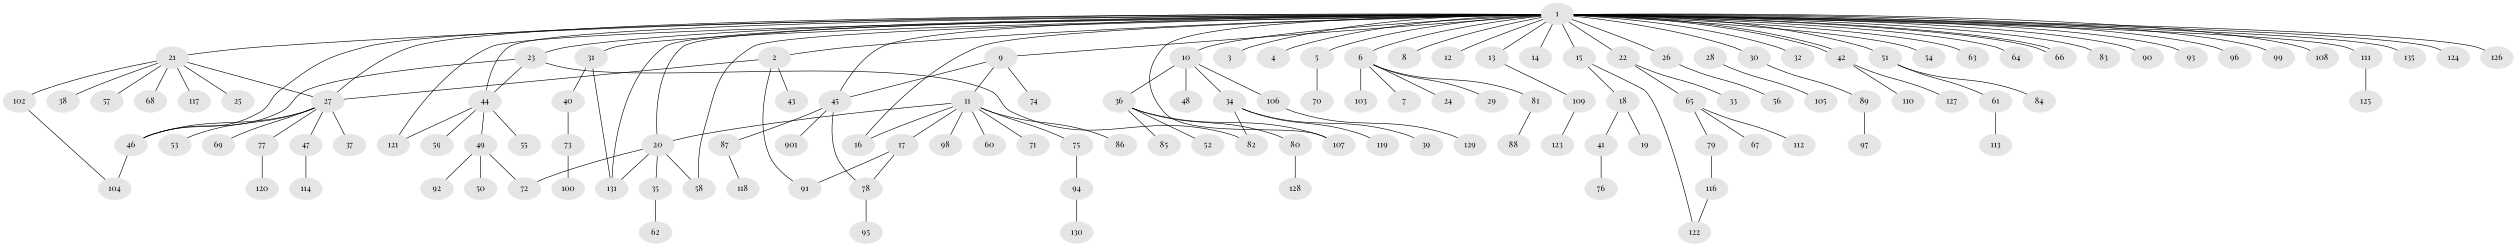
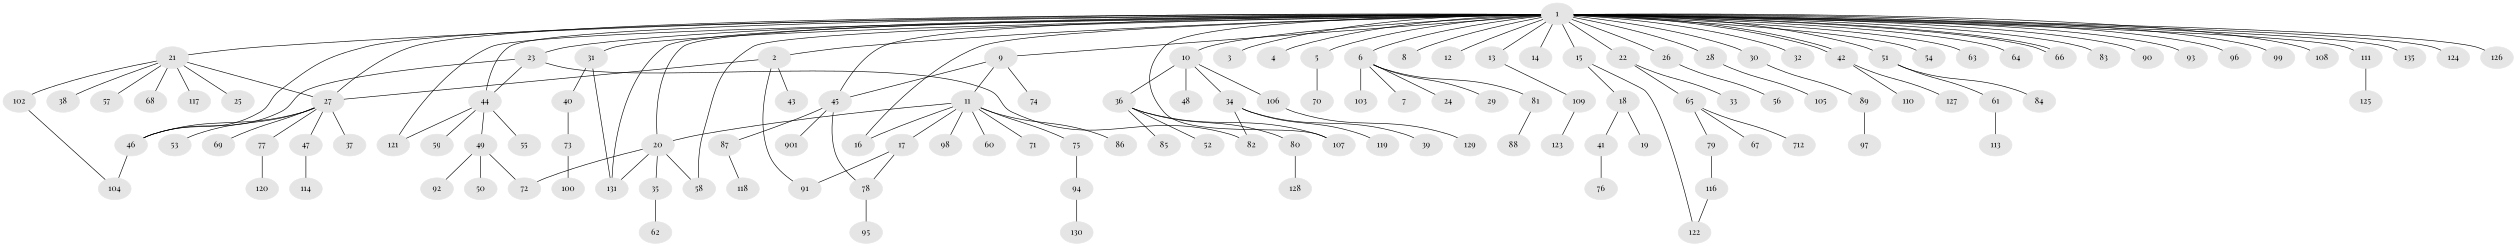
none -> (1636, 31)
(1799, 145) -> (1799, 145)
